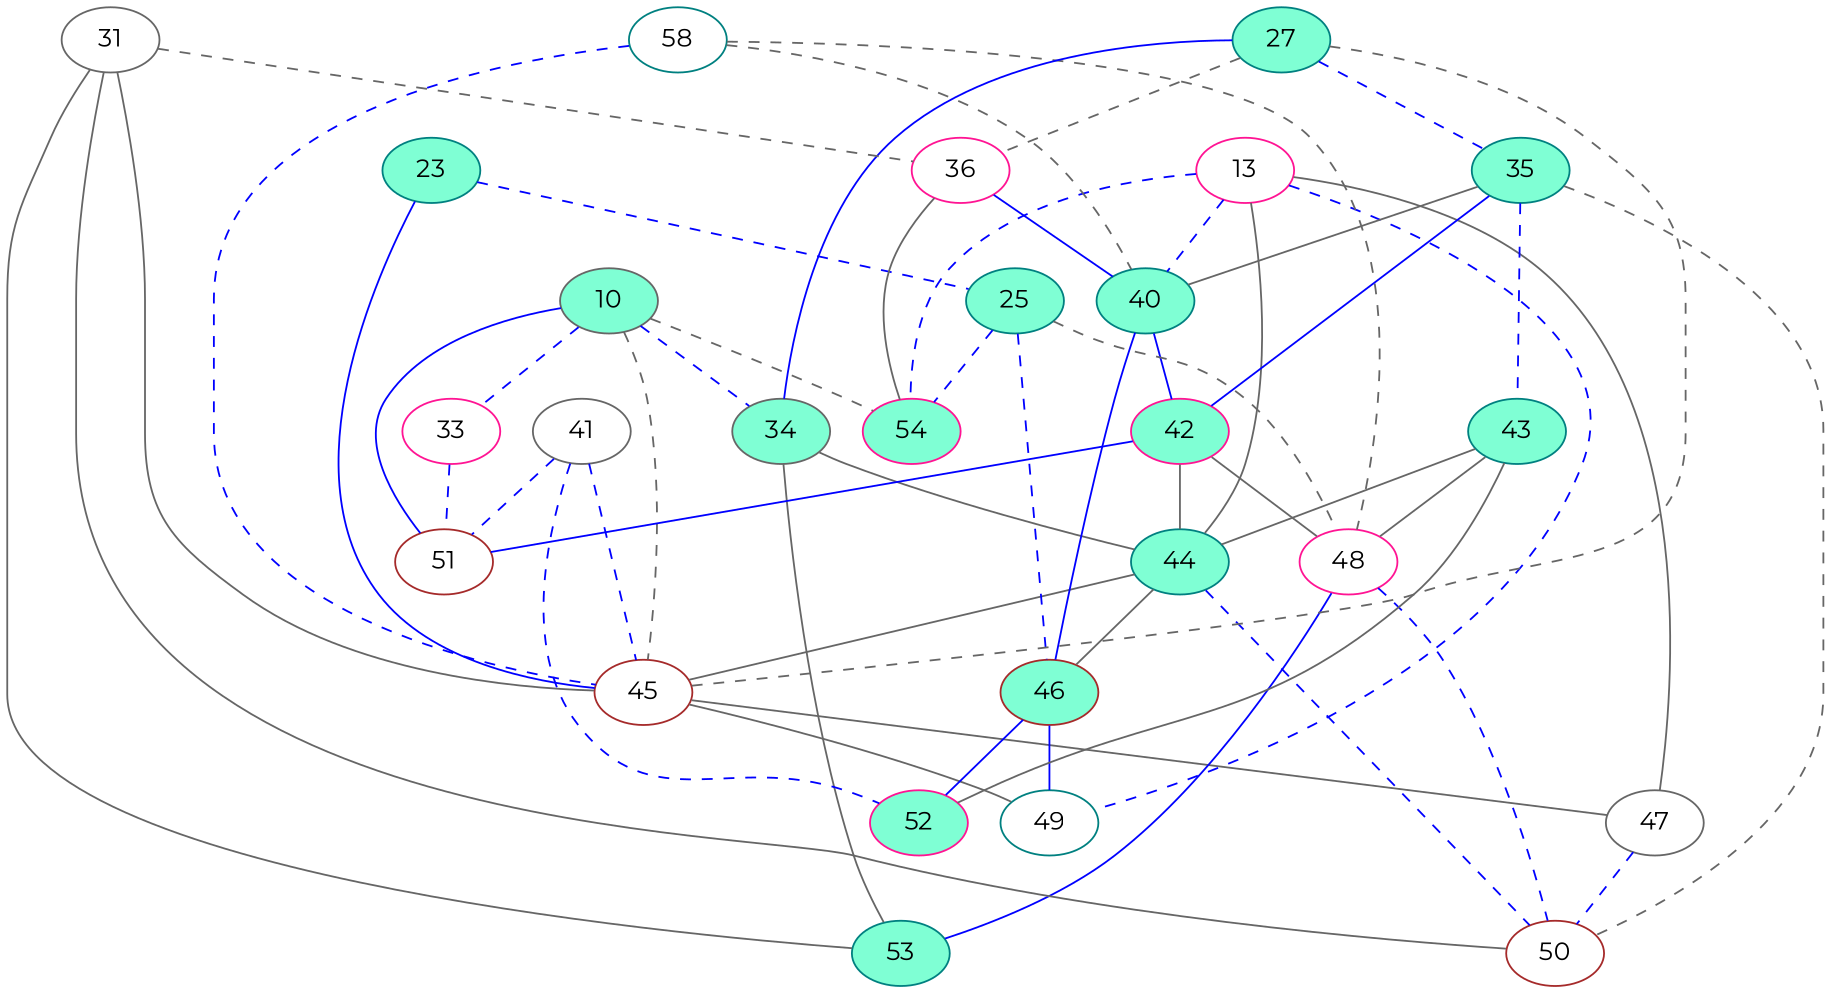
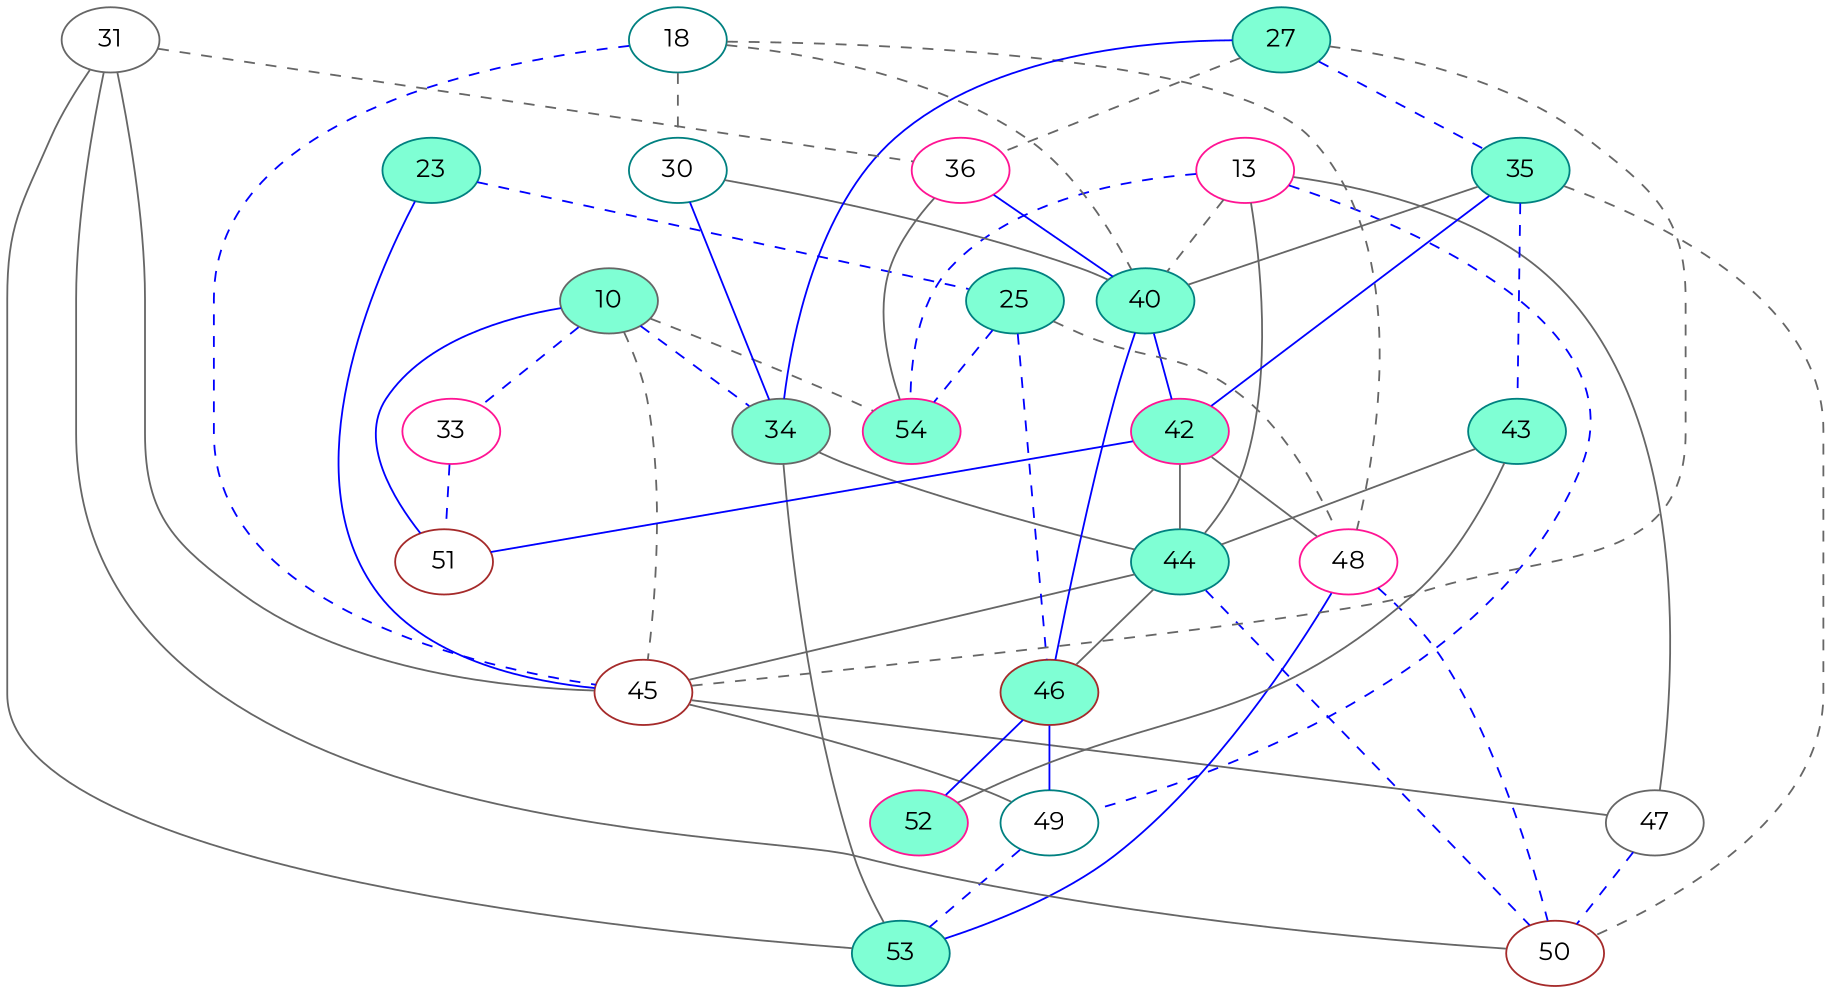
(678, 40) -> (678, 40)
none -> (678, 170)
(1195, 236) -> (1195, 236)
(582, 431) -> none
(1433, 497) -> none
none -> (968, 894)
